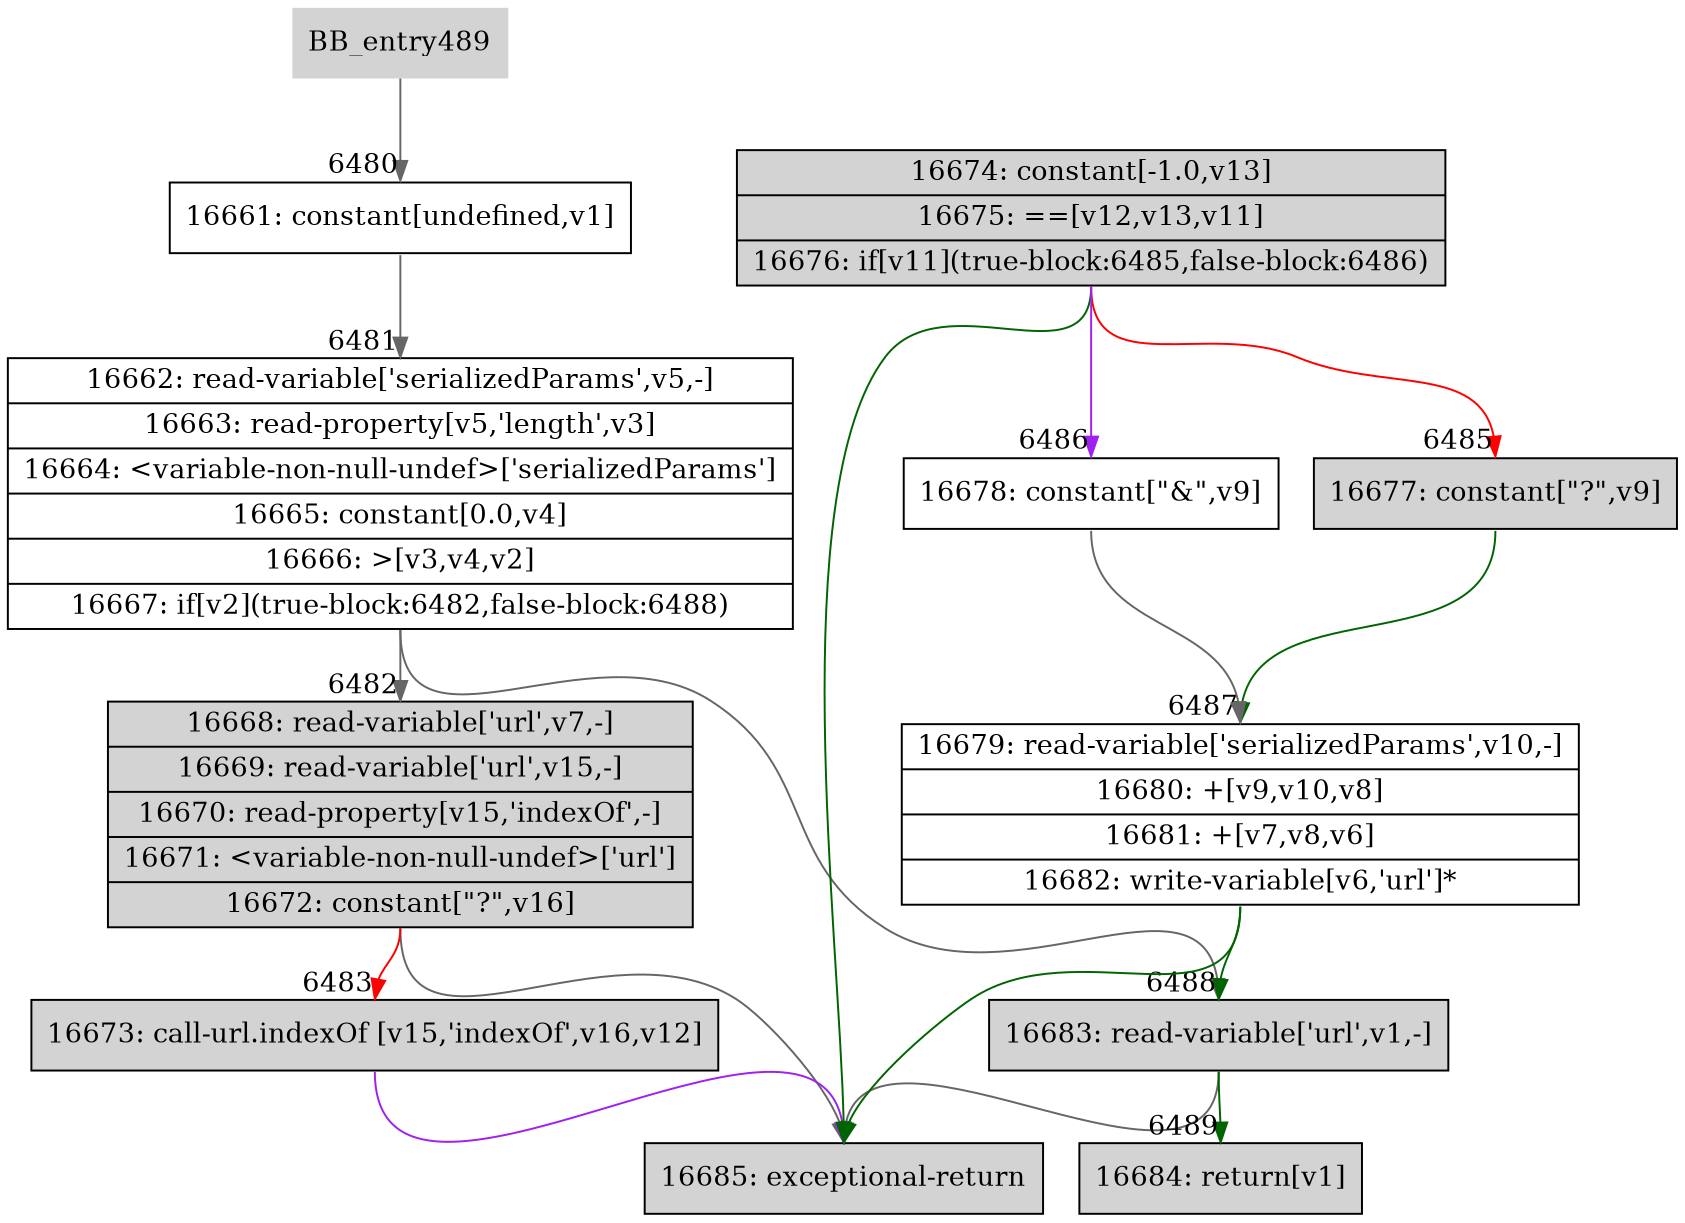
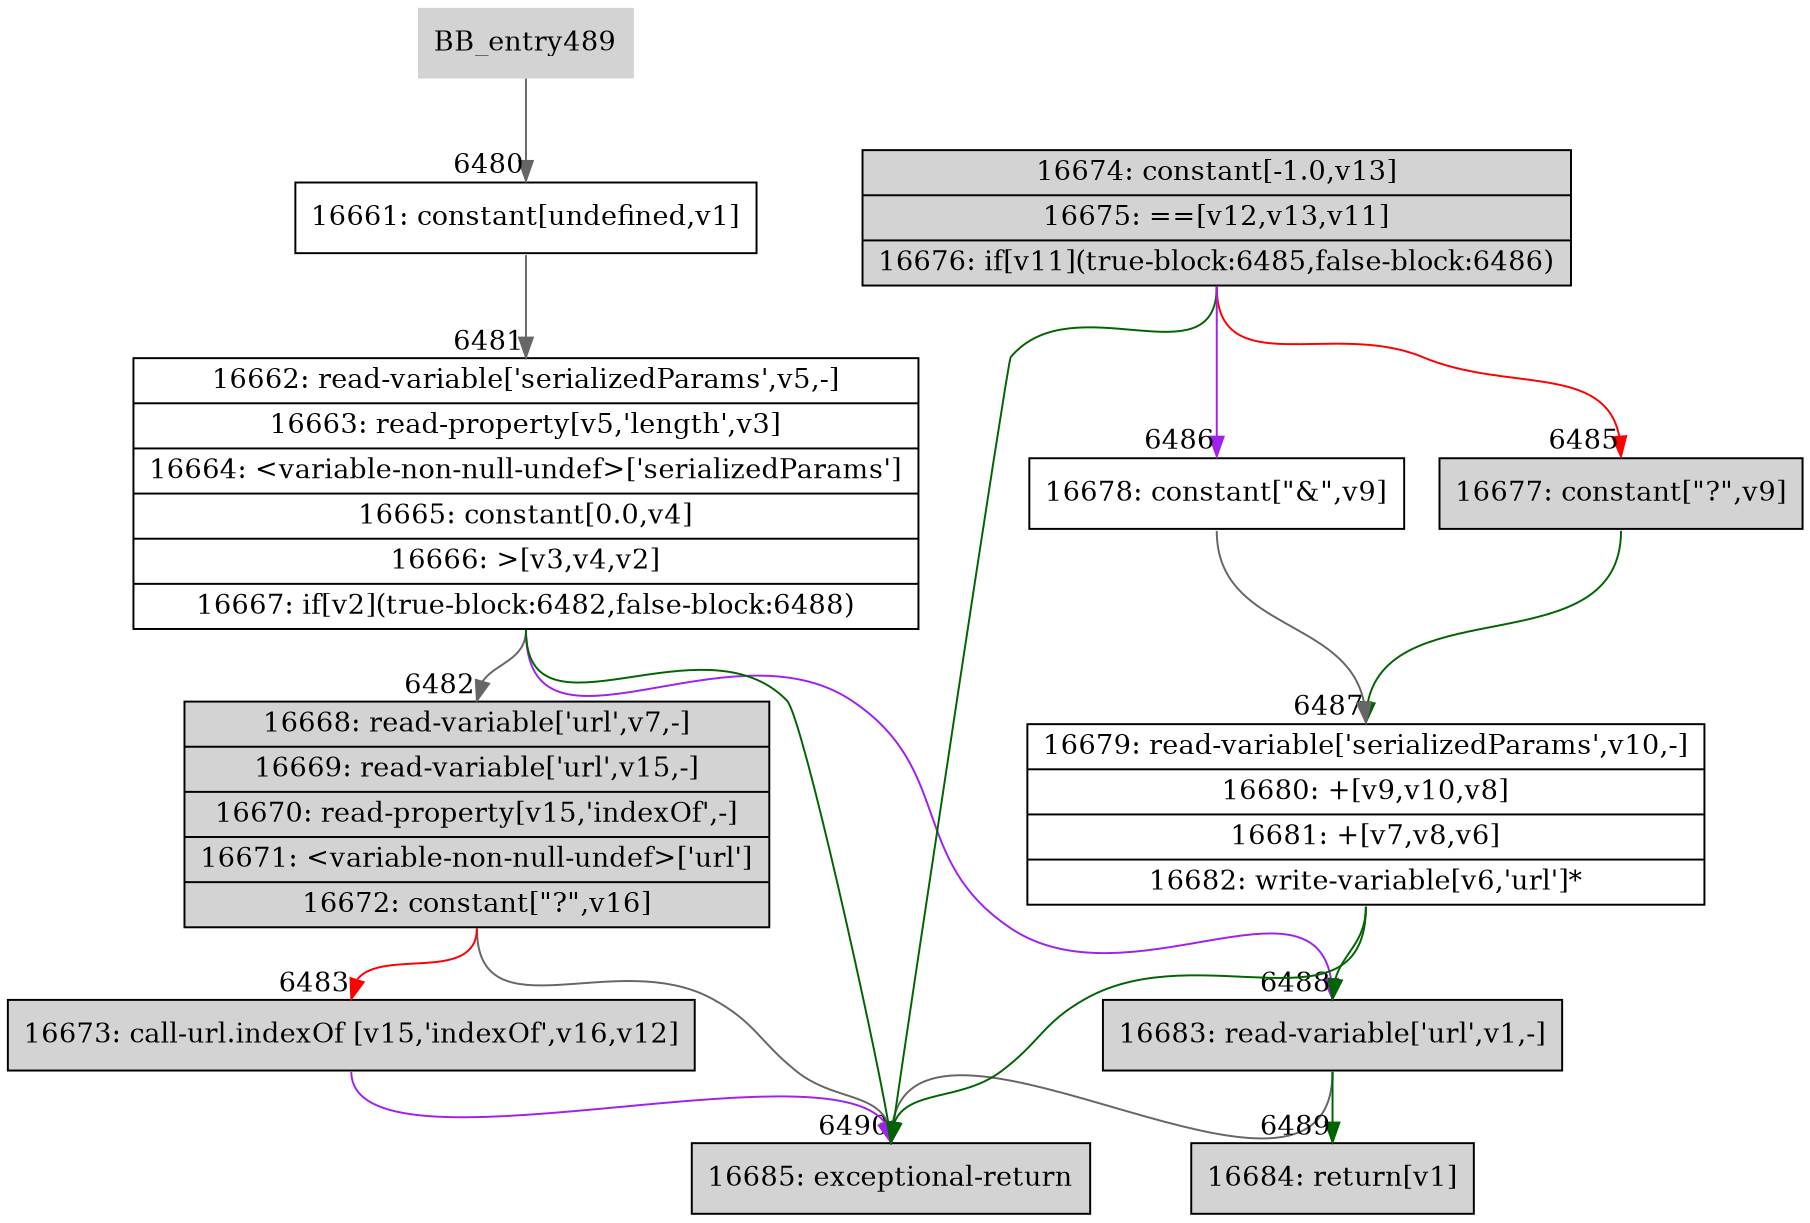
none -> (808, 764)
(799, 818) -> (927, 803)
